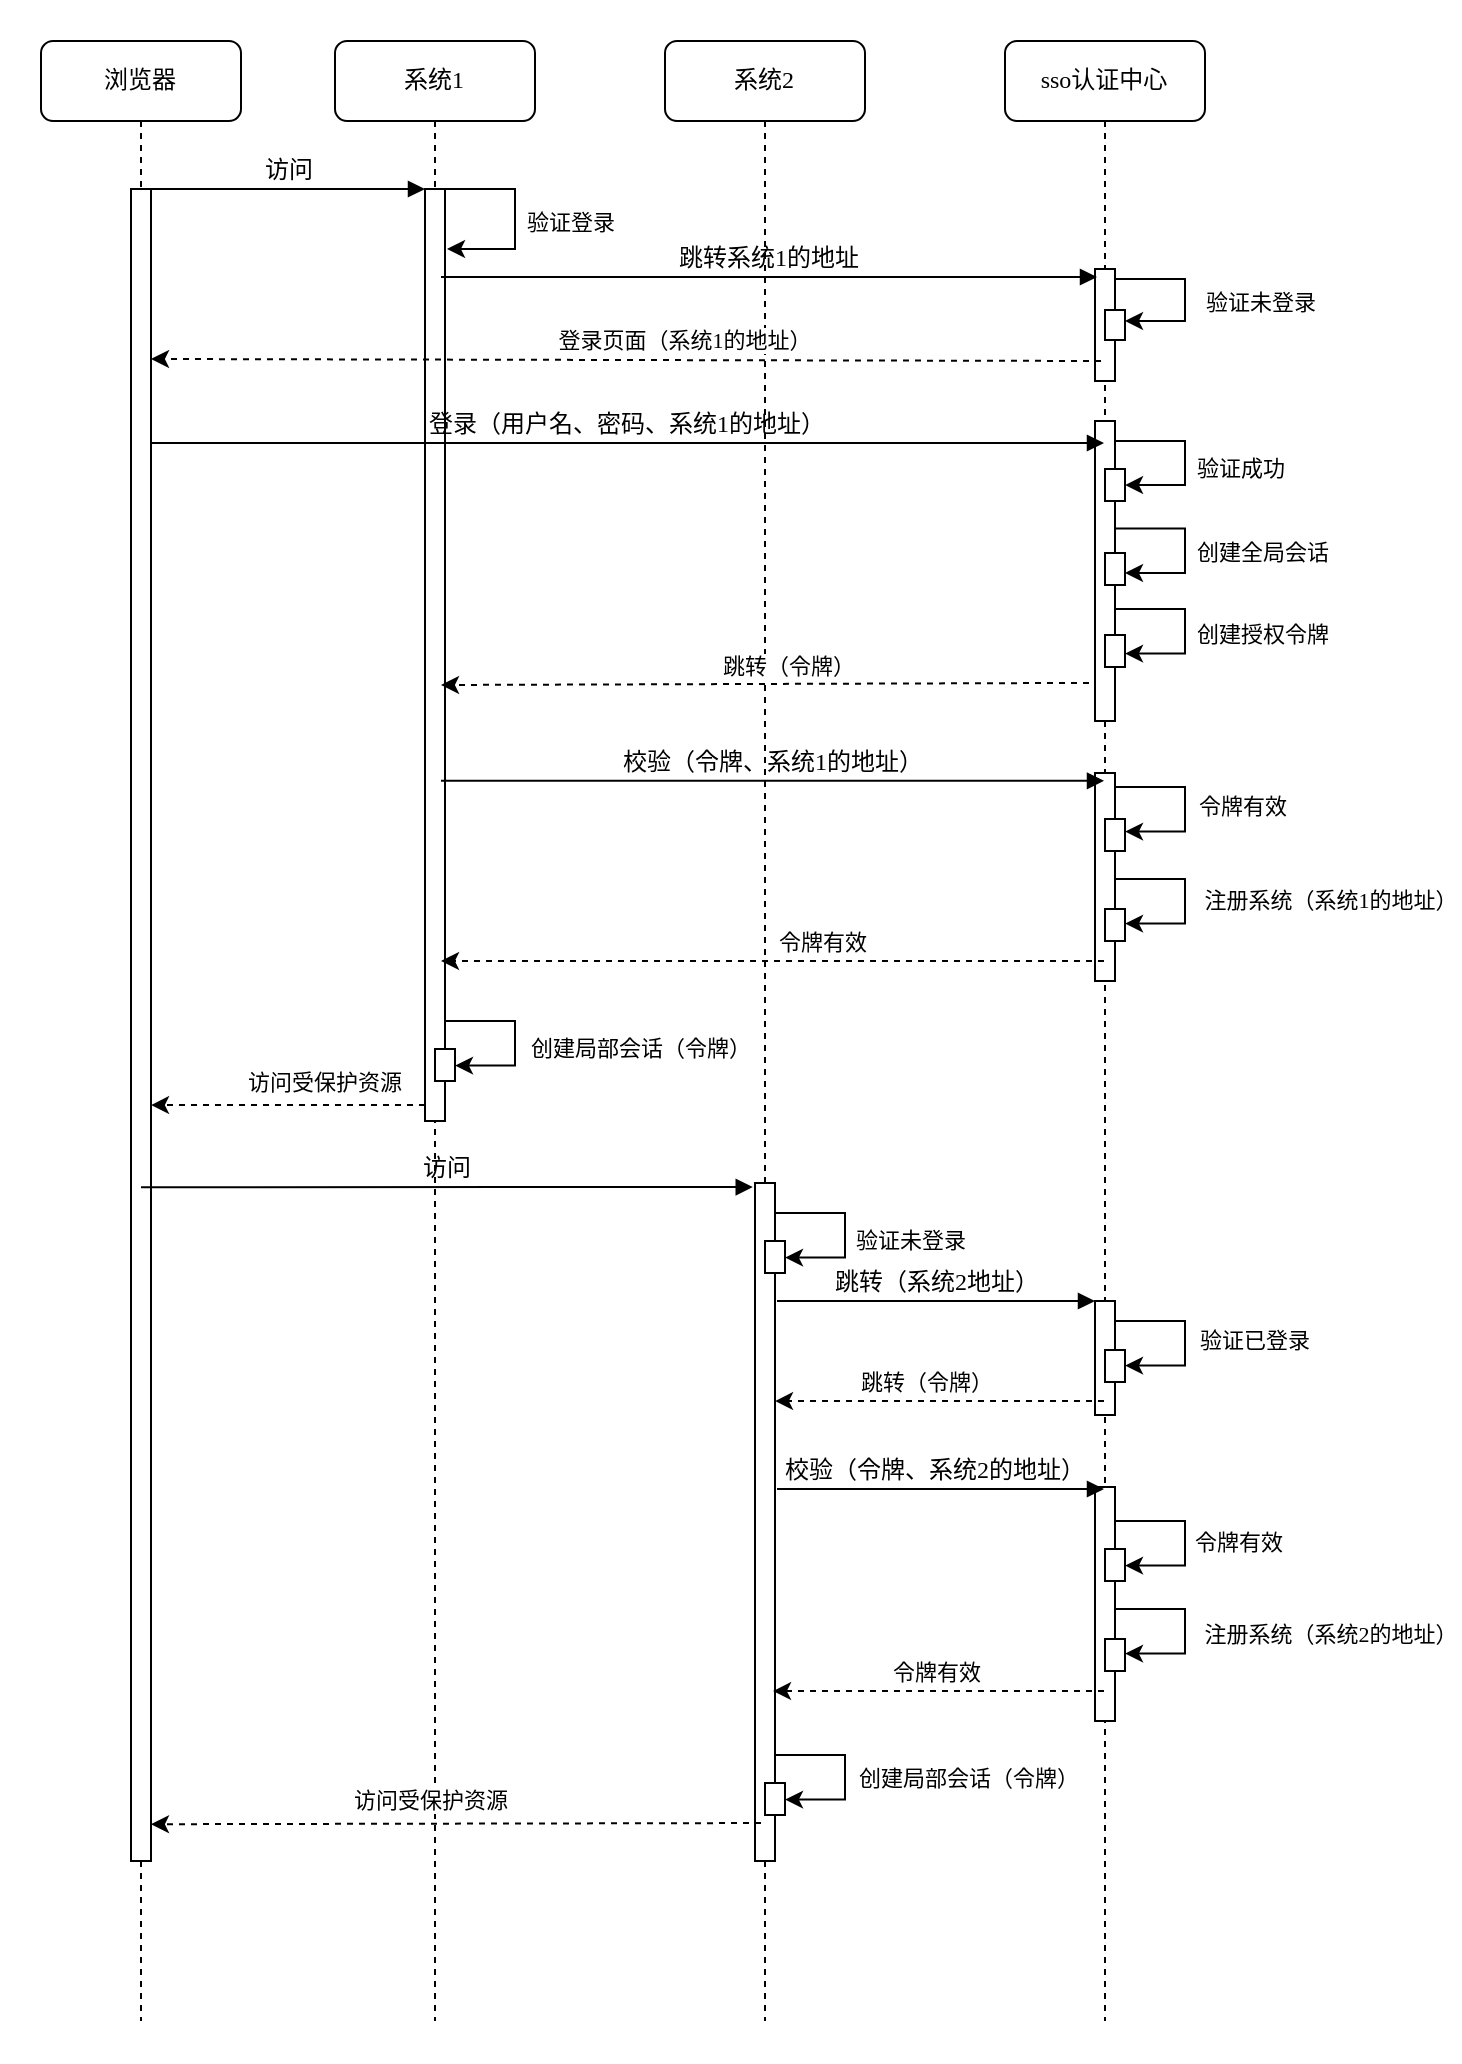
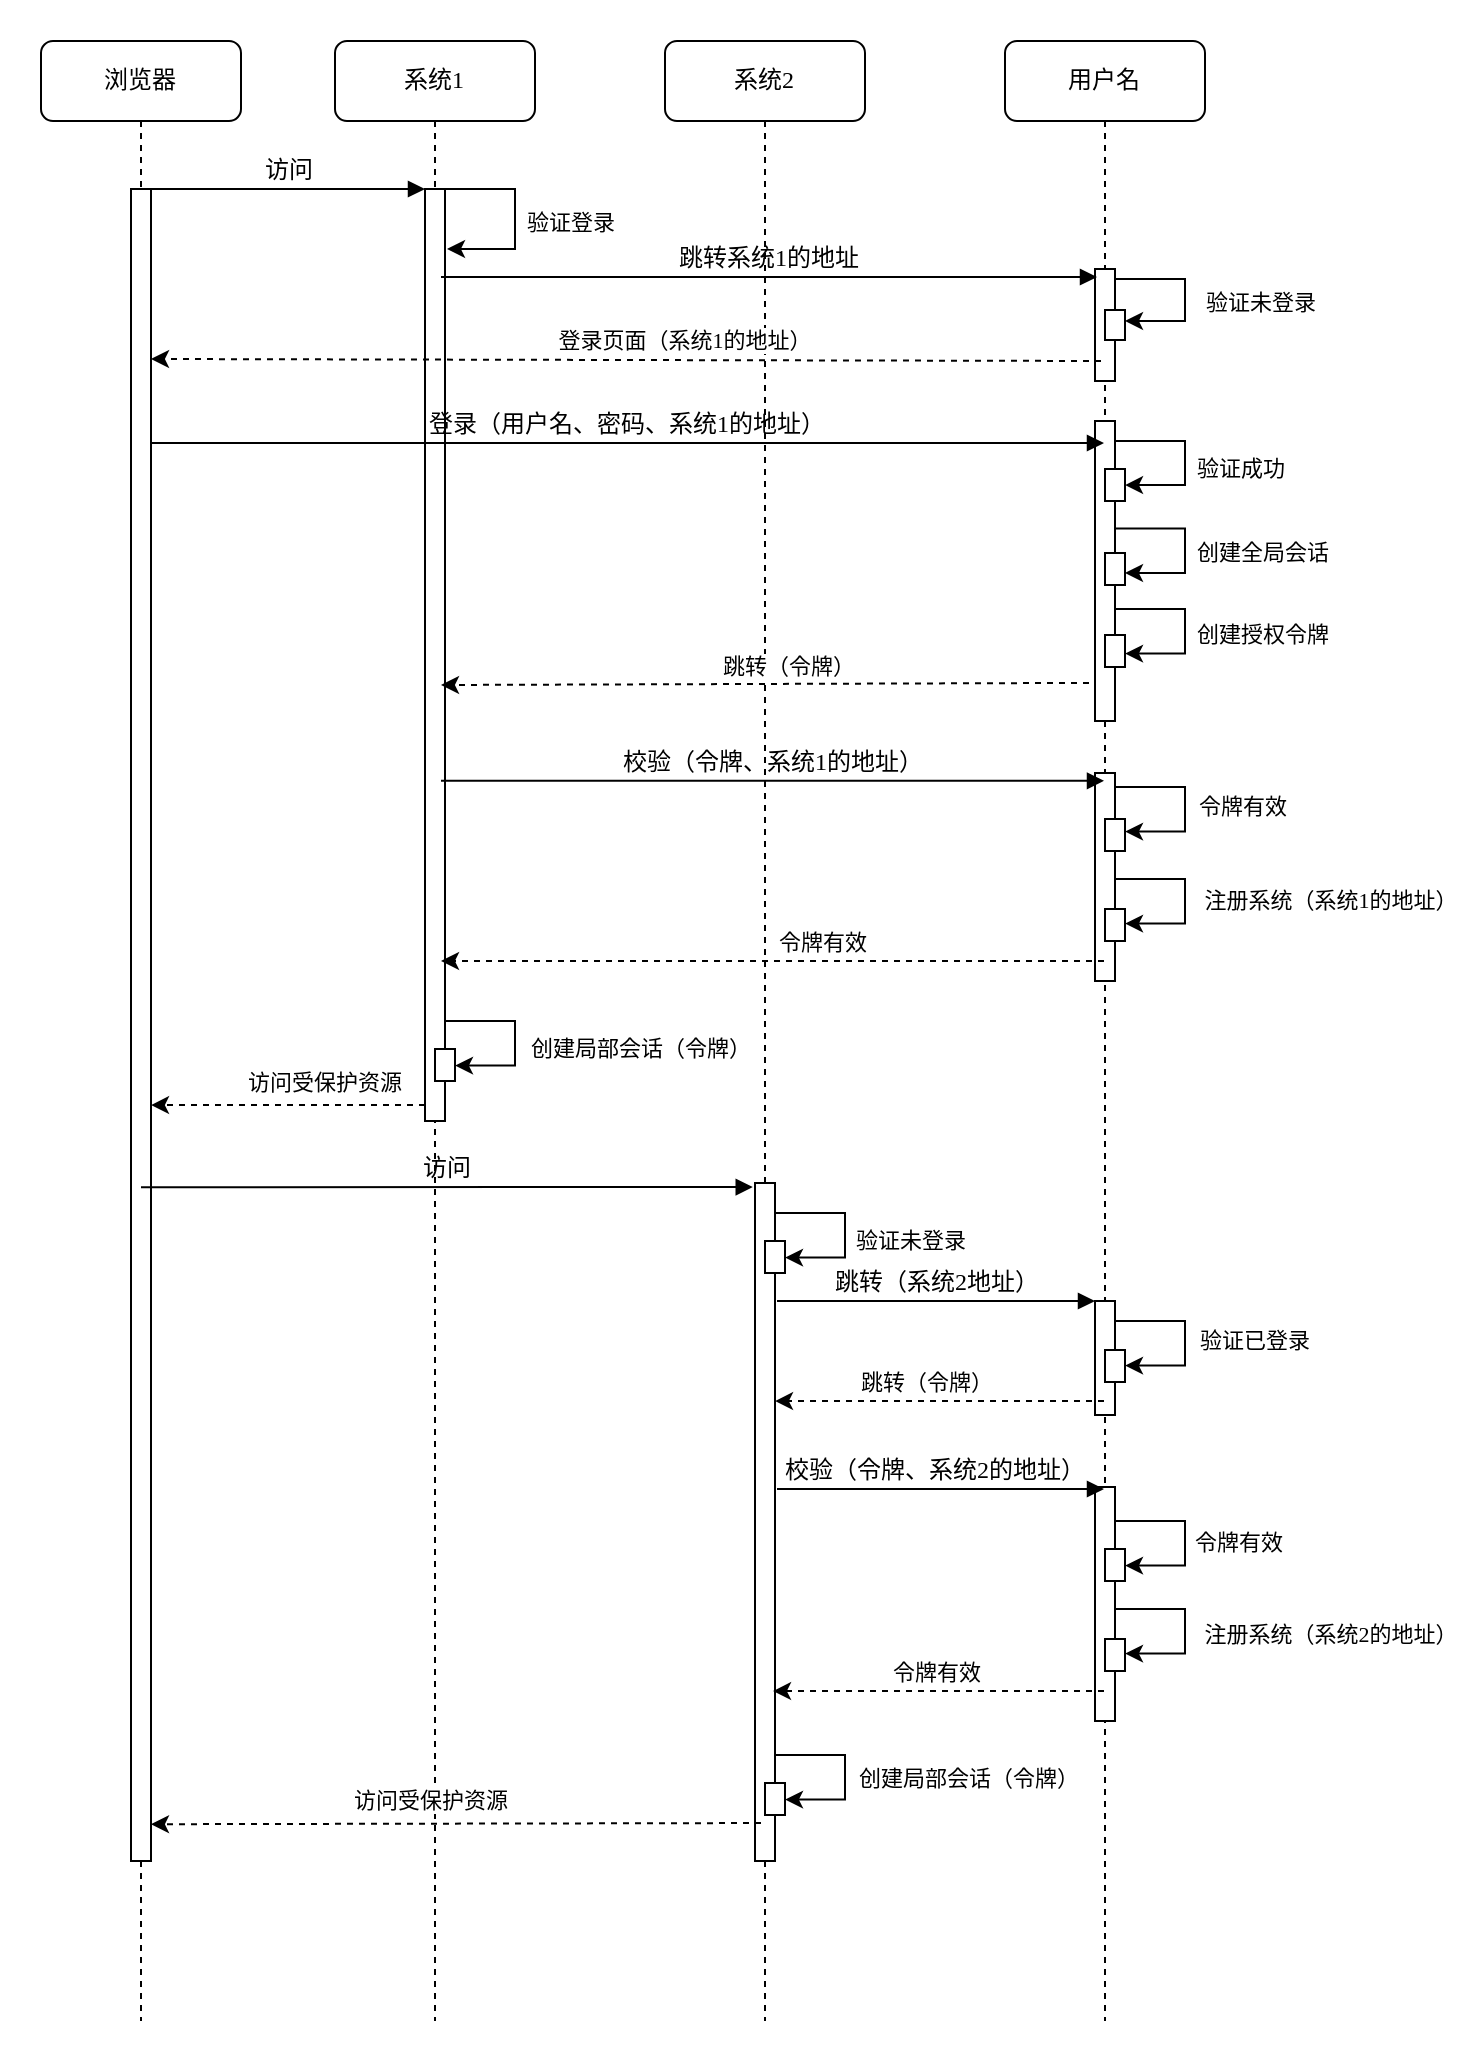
(1105, 81) -> (1105, 81)
